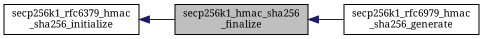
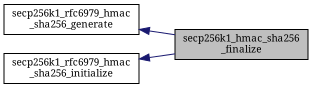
(72, 20) -> (72, 68)
(331, 20) -> (162, 33)
